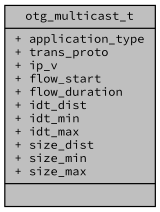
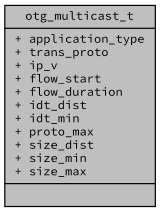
(48, 132) -> (55, 132)
